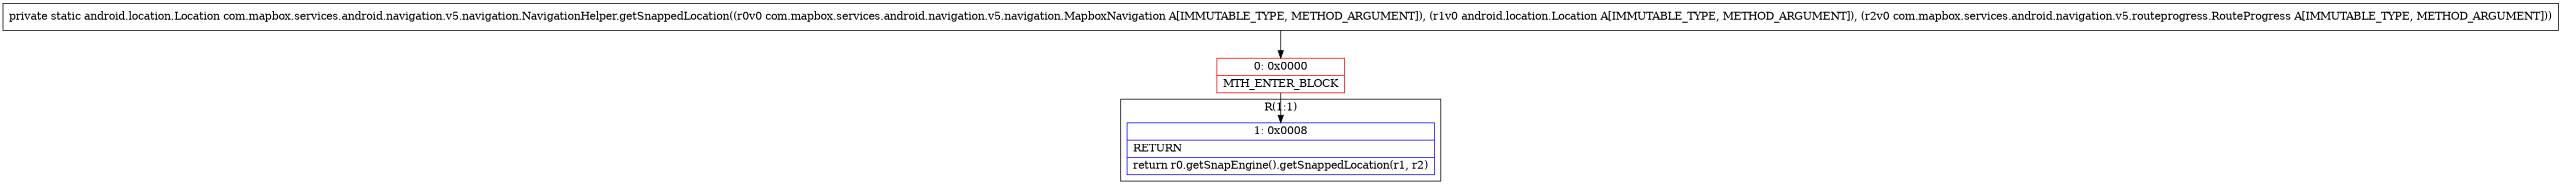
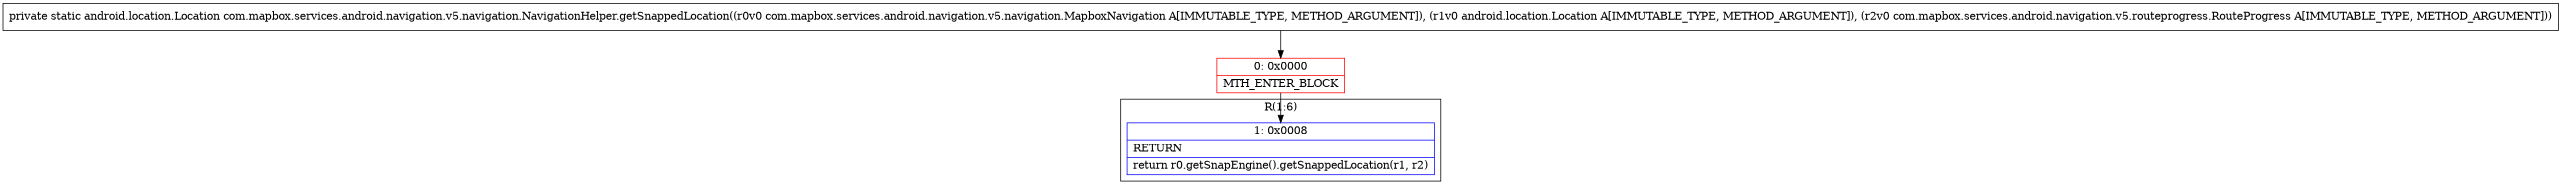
(1281, 108) -> (1281, 108)
